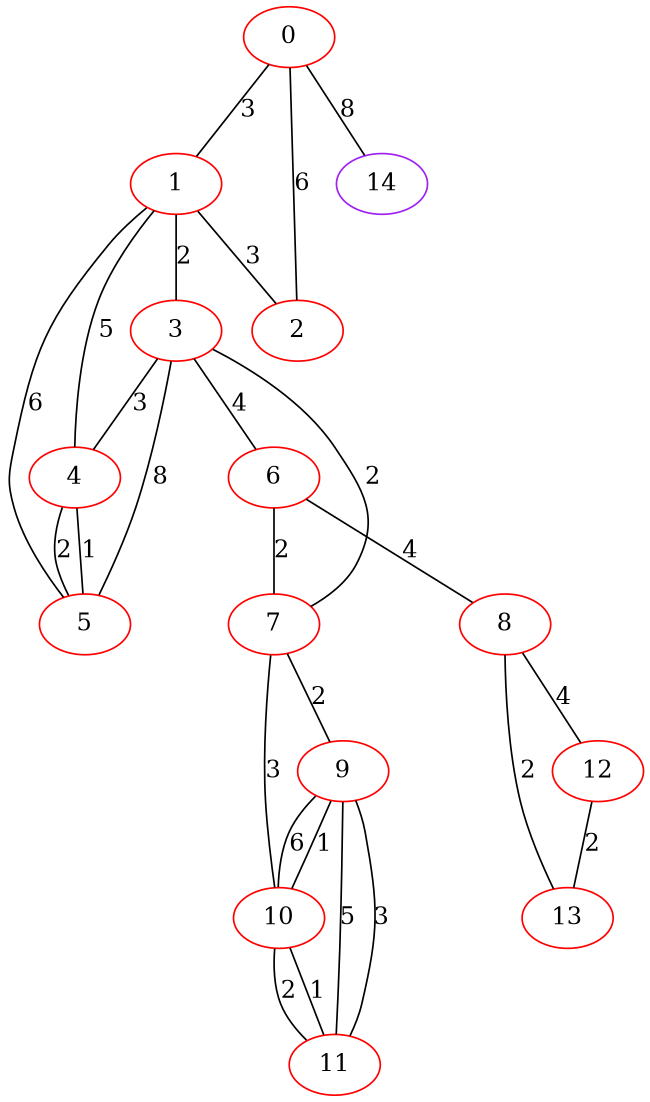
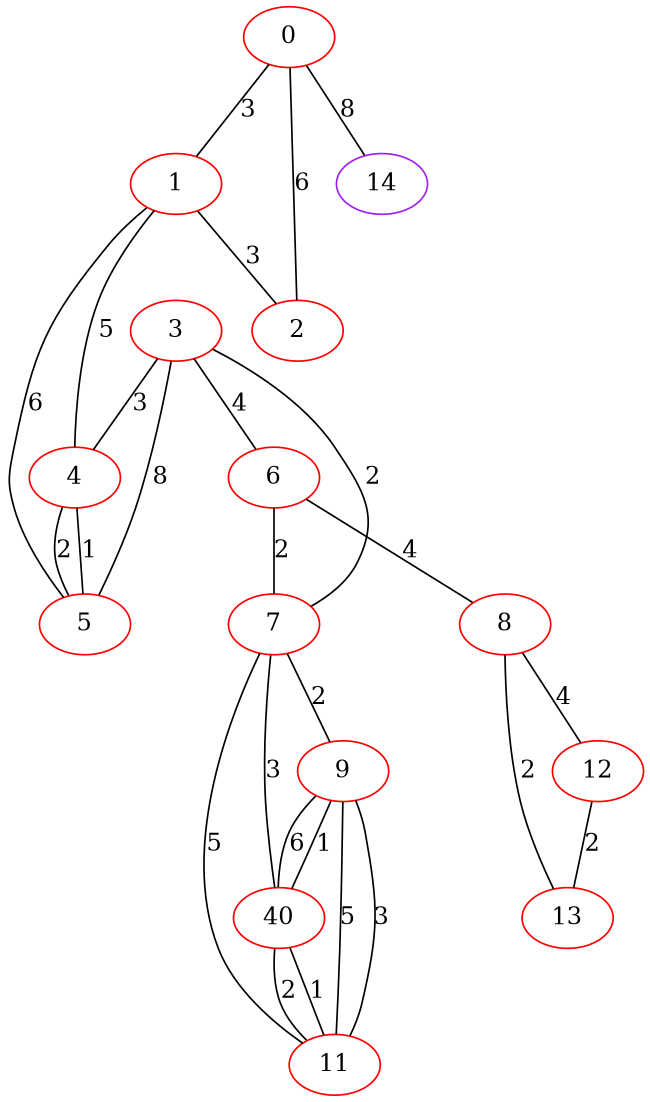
(176, 257) -> none
none -> (204, 861)
(279, 918) -> (279, 918)
